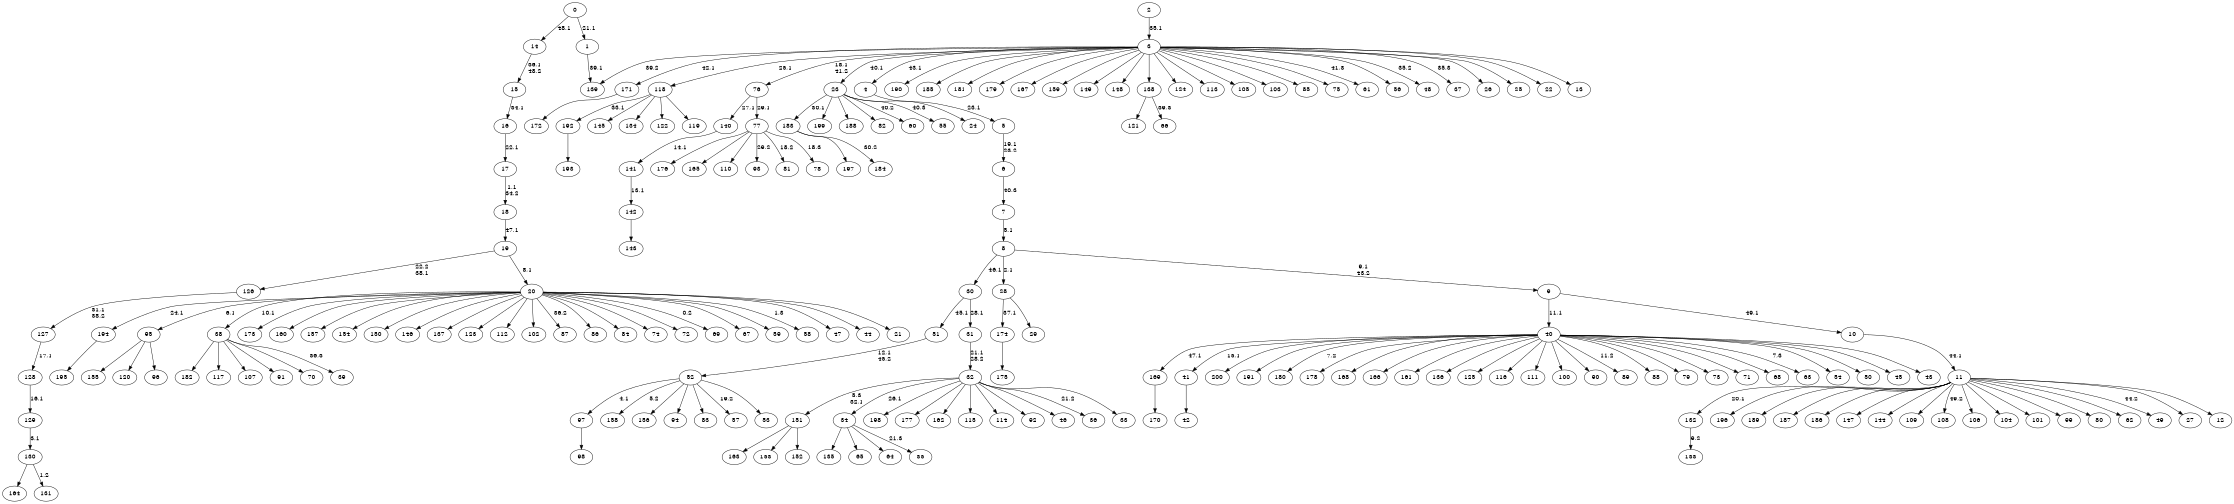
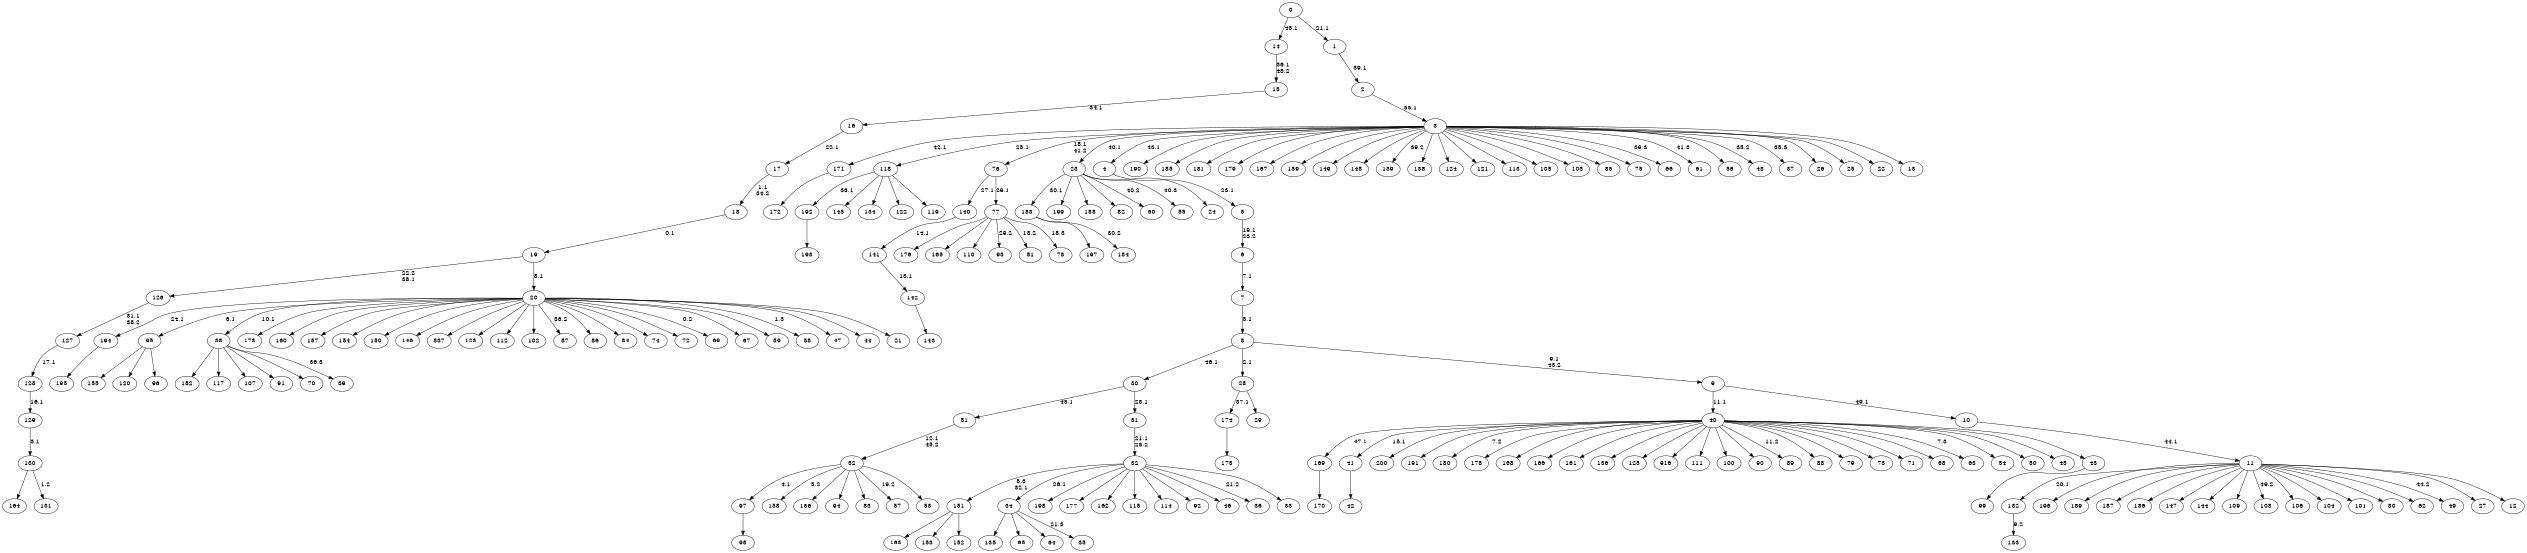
(588, 66) -> (1348, 66)
(1142, 106) -> (1457, 146)
(1156, 106) -> (1553, 136)
(1010, 191) -> (1247, 276)
(512, 230) -> (670, 234)
(439, 335) -> (439, 341)
(1501, 377) -> (1666, 463)
(2014, 395) -> (2034, 473)
